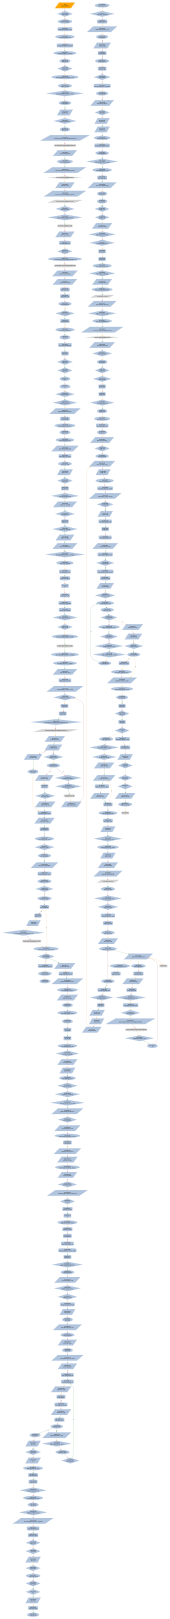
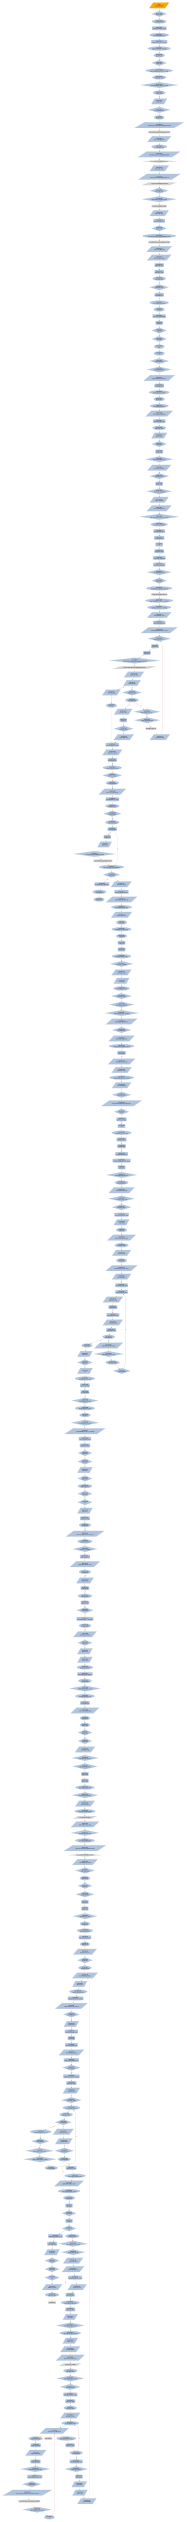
none -> (85, 1534)
